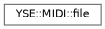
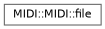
(53, 15) -> (53, 15)
